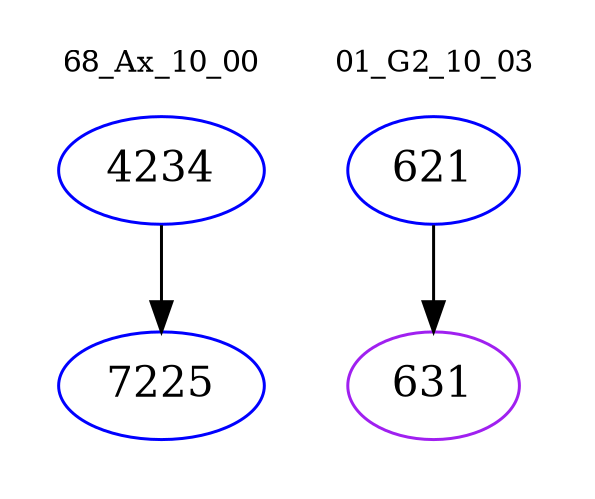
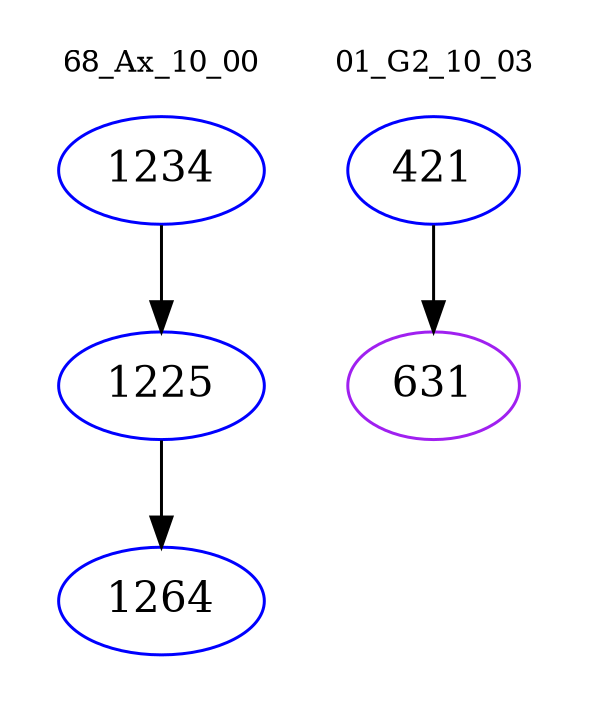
(161, 170) -> (161, 170)
(434, 170) -> (434, 170)
(161, 386) -> (161, 386)
none -> (161, 601)
